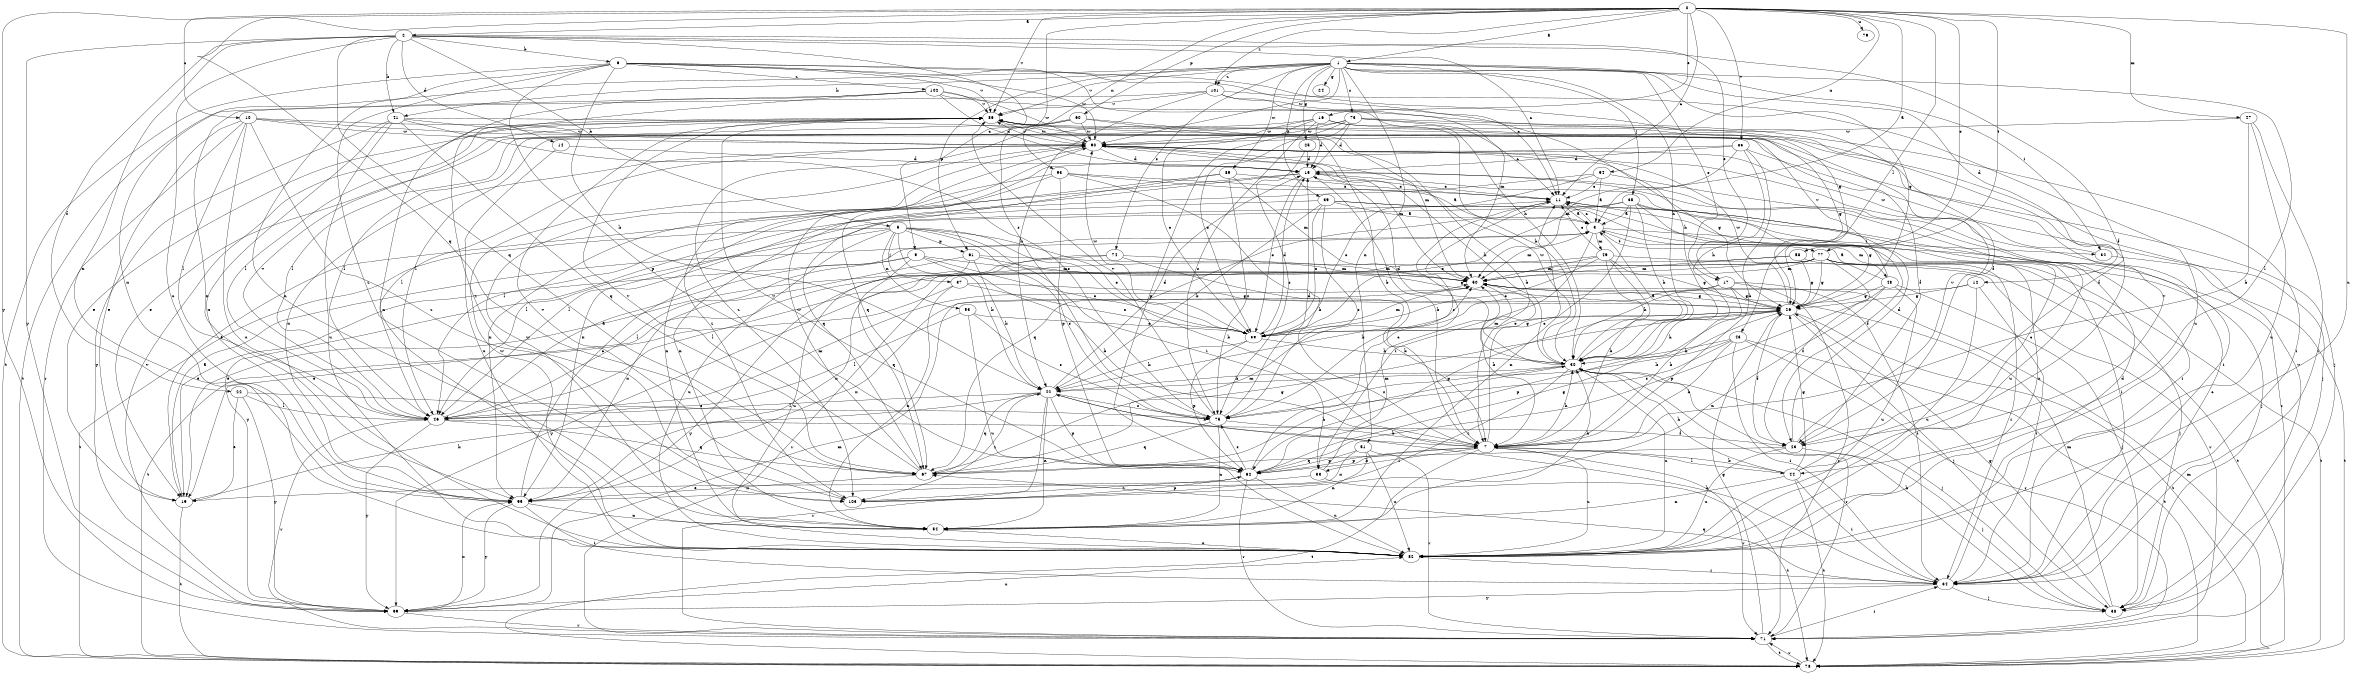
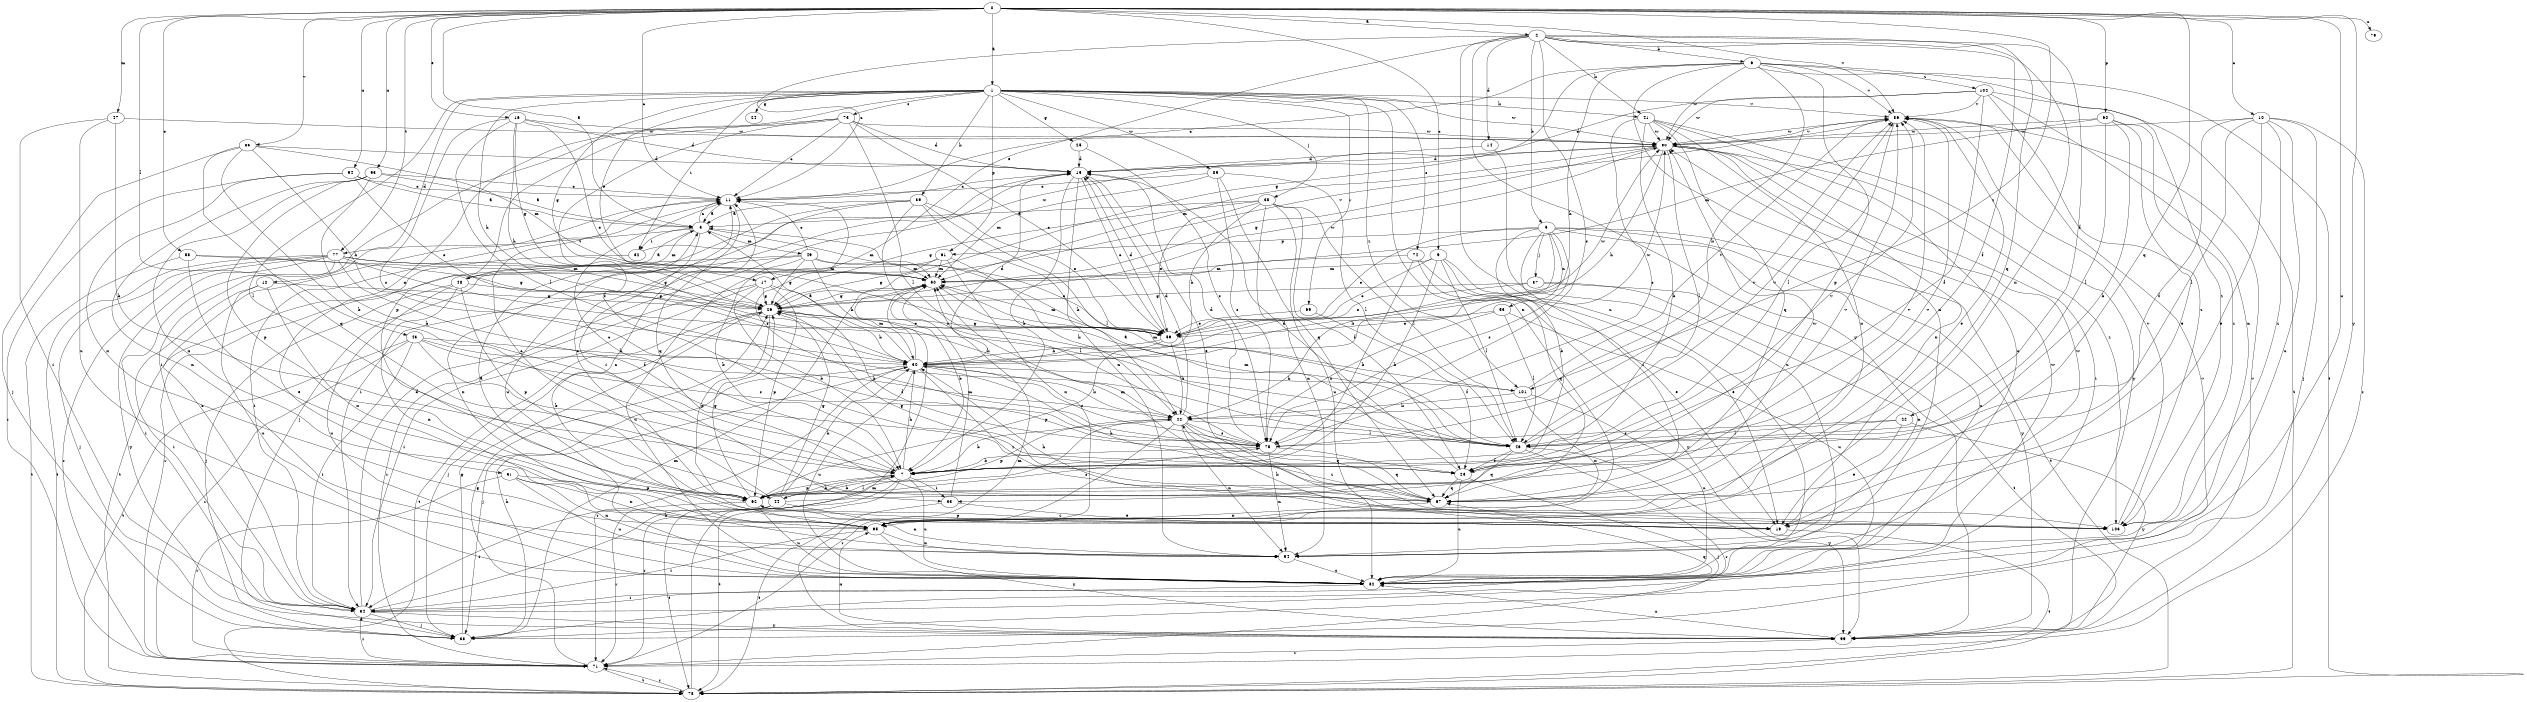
(1571, 146) -> (1217, 378)
none -> (1309, 310)
